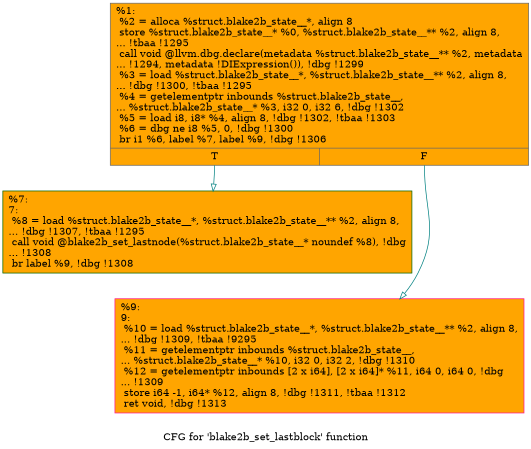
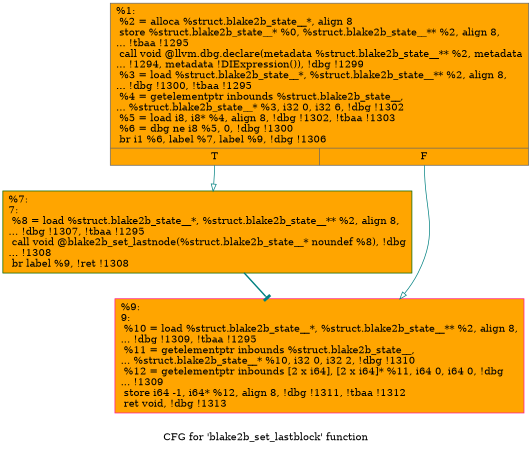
(71, 264) -> (69, 264)
none -> (255, 285)
(189, 339) -> (189, 339)
